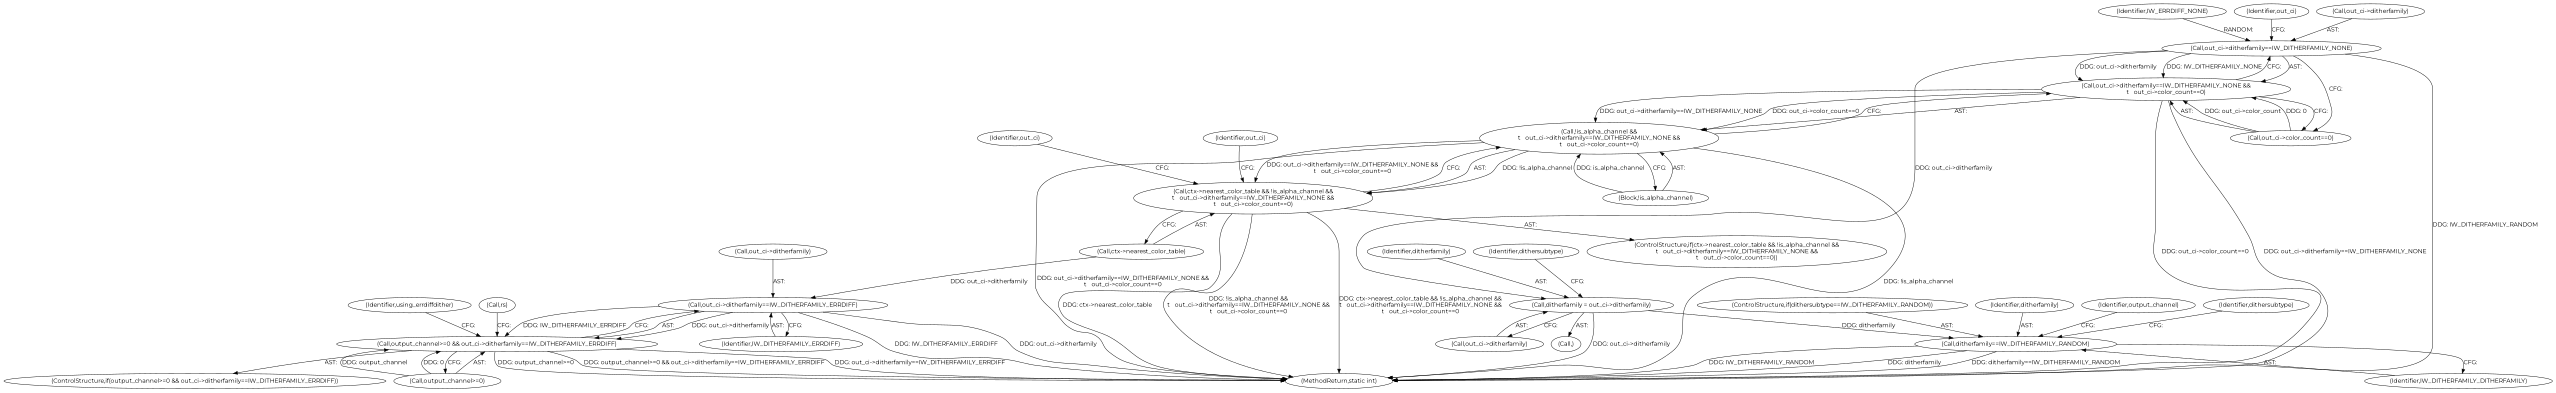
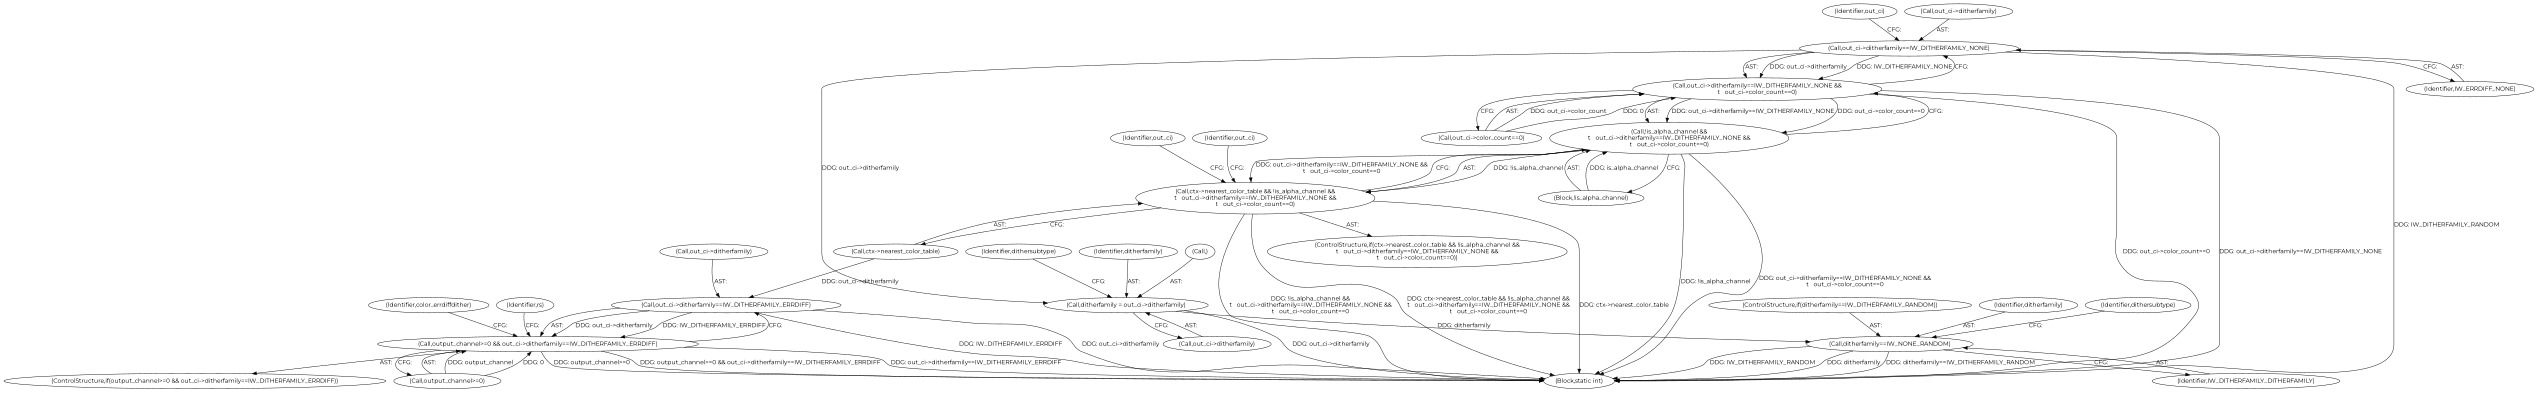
(2239, 30) -> (2459, 67)
(2326, 89) -> (2234, 55)
(410, 305) -> (429, 305)
(497, 305) -> (525, 305)
(1833, 305) -> (1840, 305)
(2139, 305) -> none
(1576, 322) -> (1167, 278)
(781, 344) -> none
(2016, 344) -> (1890, 344)
(1339, 381) -> (1579, 381)
